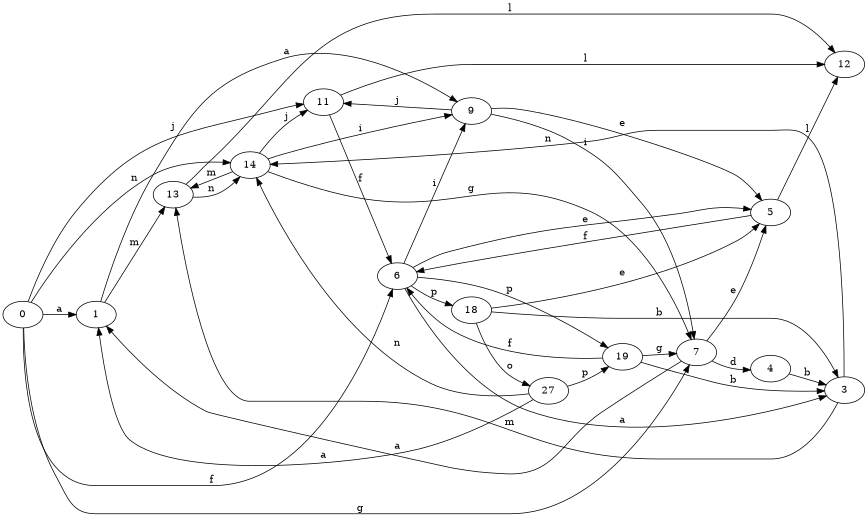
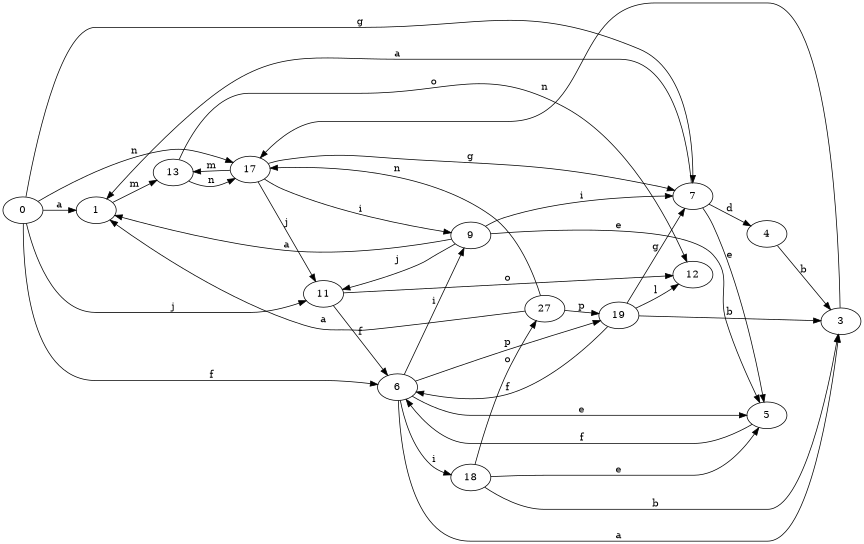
(510, 9) -> (434, 82)
(586, 59) -> (508, 278)
(220, 88) -> (286, 250)
(806, 142) -> (654, 299)
(250, 165) -> (250, 170)
(435, 292) -> (434, 459)
(455, 413) -> none
